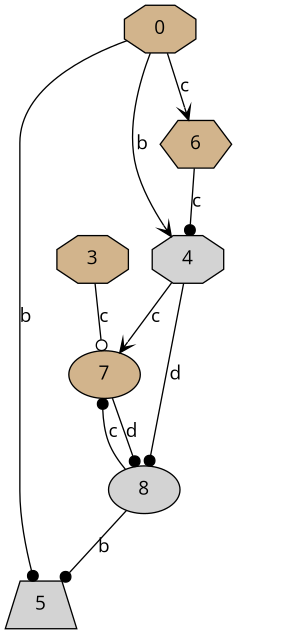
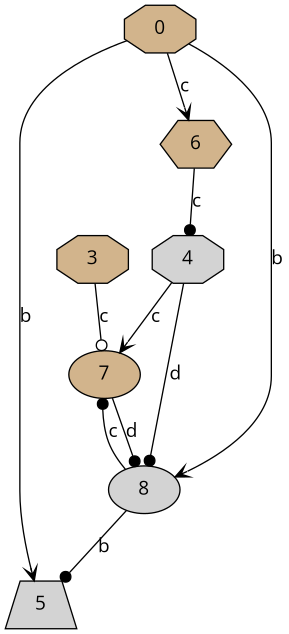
(133, 142) -> (271, 259)
(20, 279) -> (20, 279)
